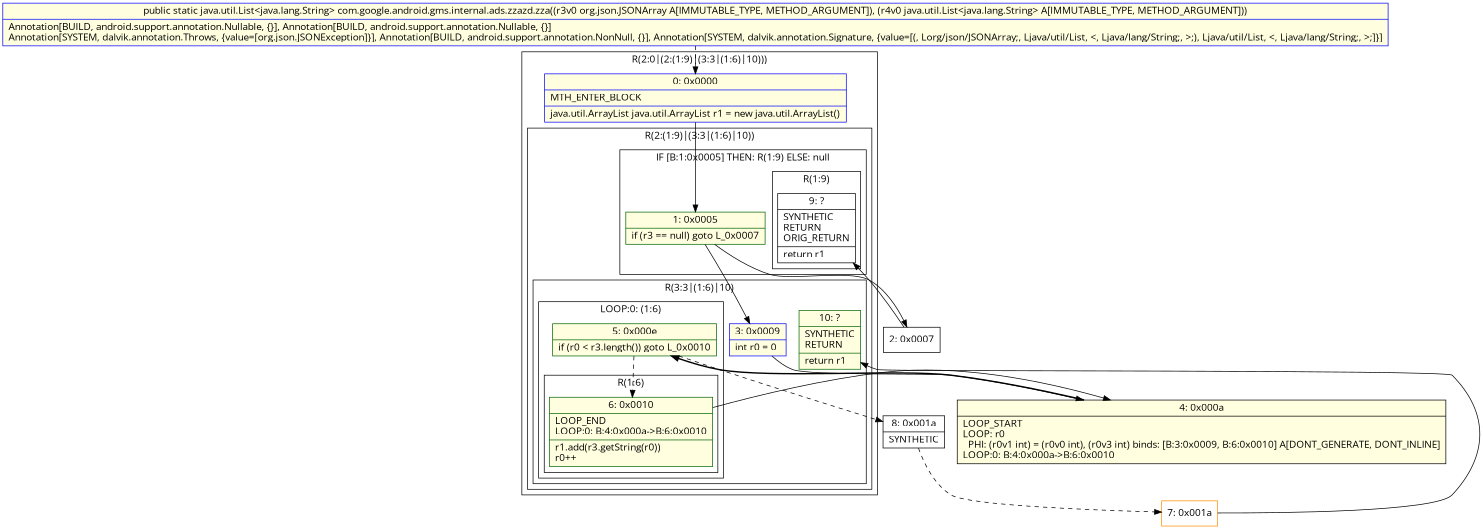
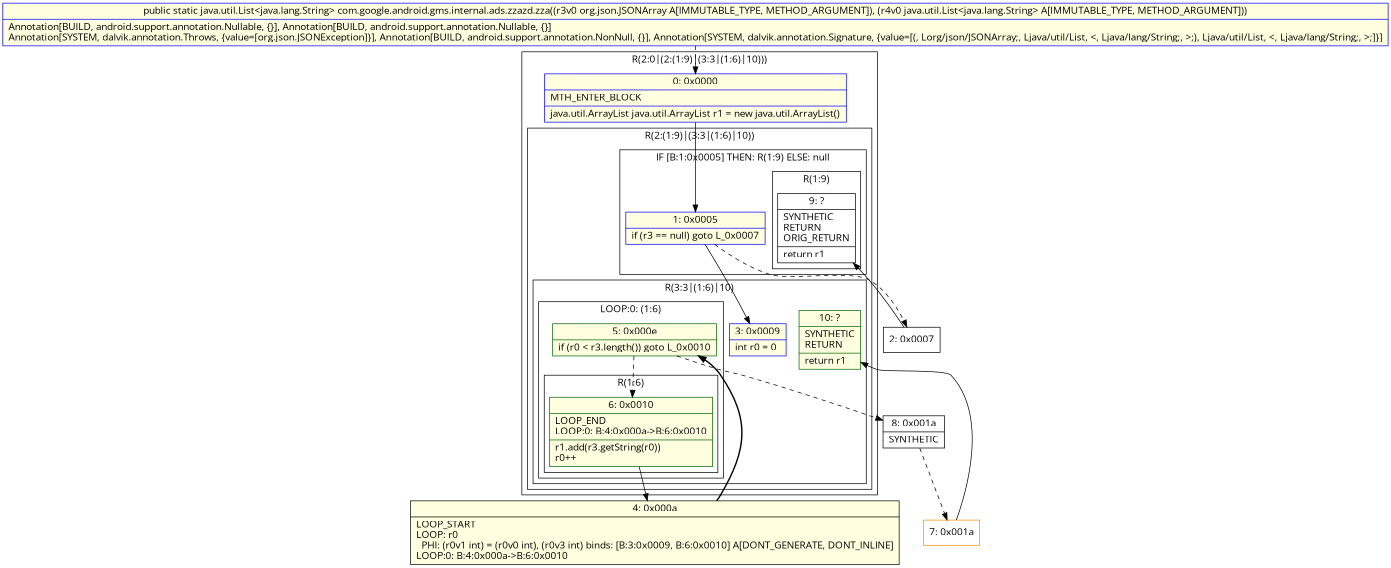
(695, 228) -> (695, 228)
(815, 276) -> (815, 276)
(923, 374) -> none
